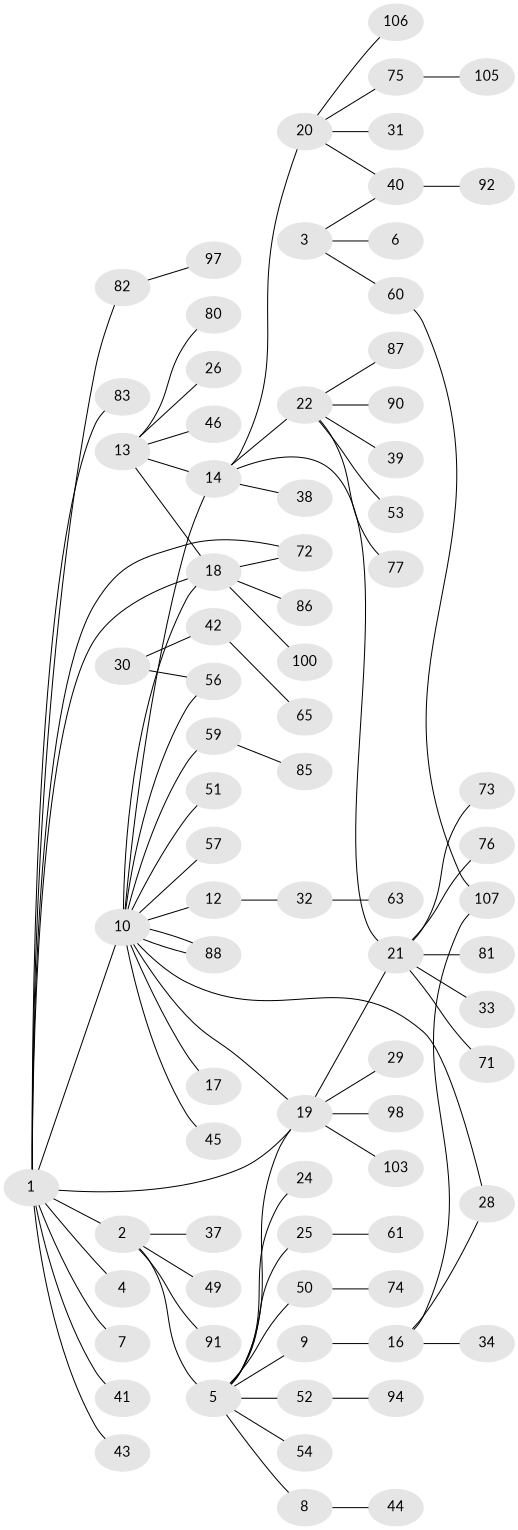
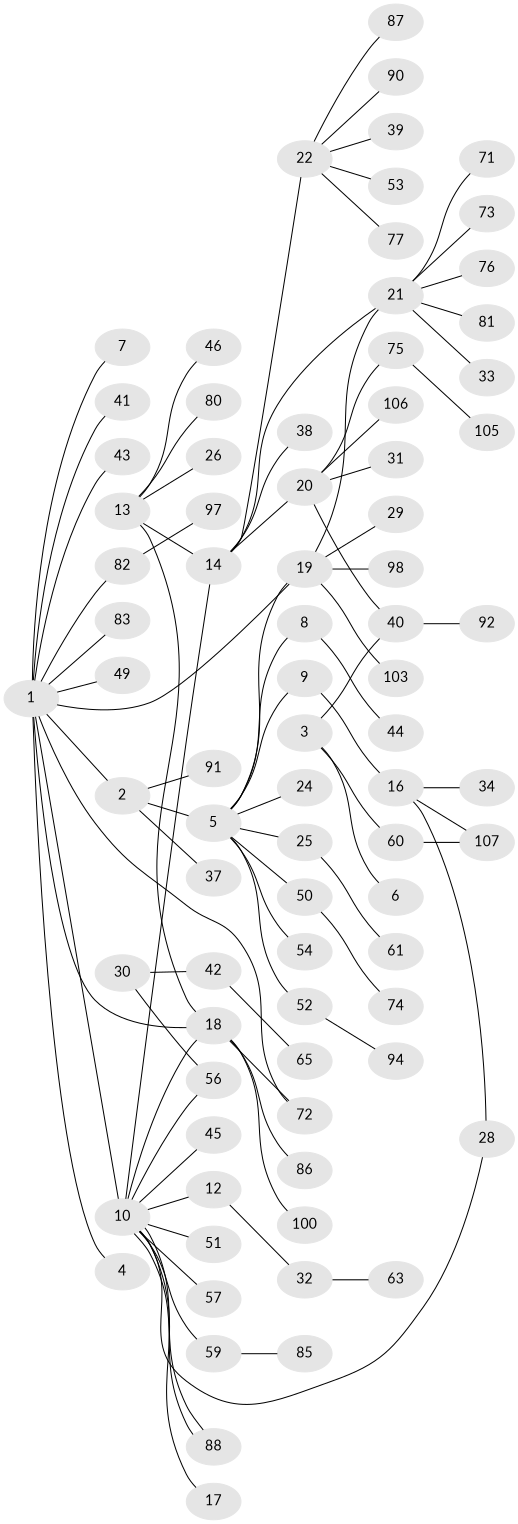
(202, 1030) -> none
(168, 1262) -> (77, 687)
